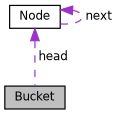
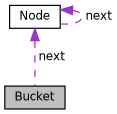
(52, 57) -> (50, 57)
